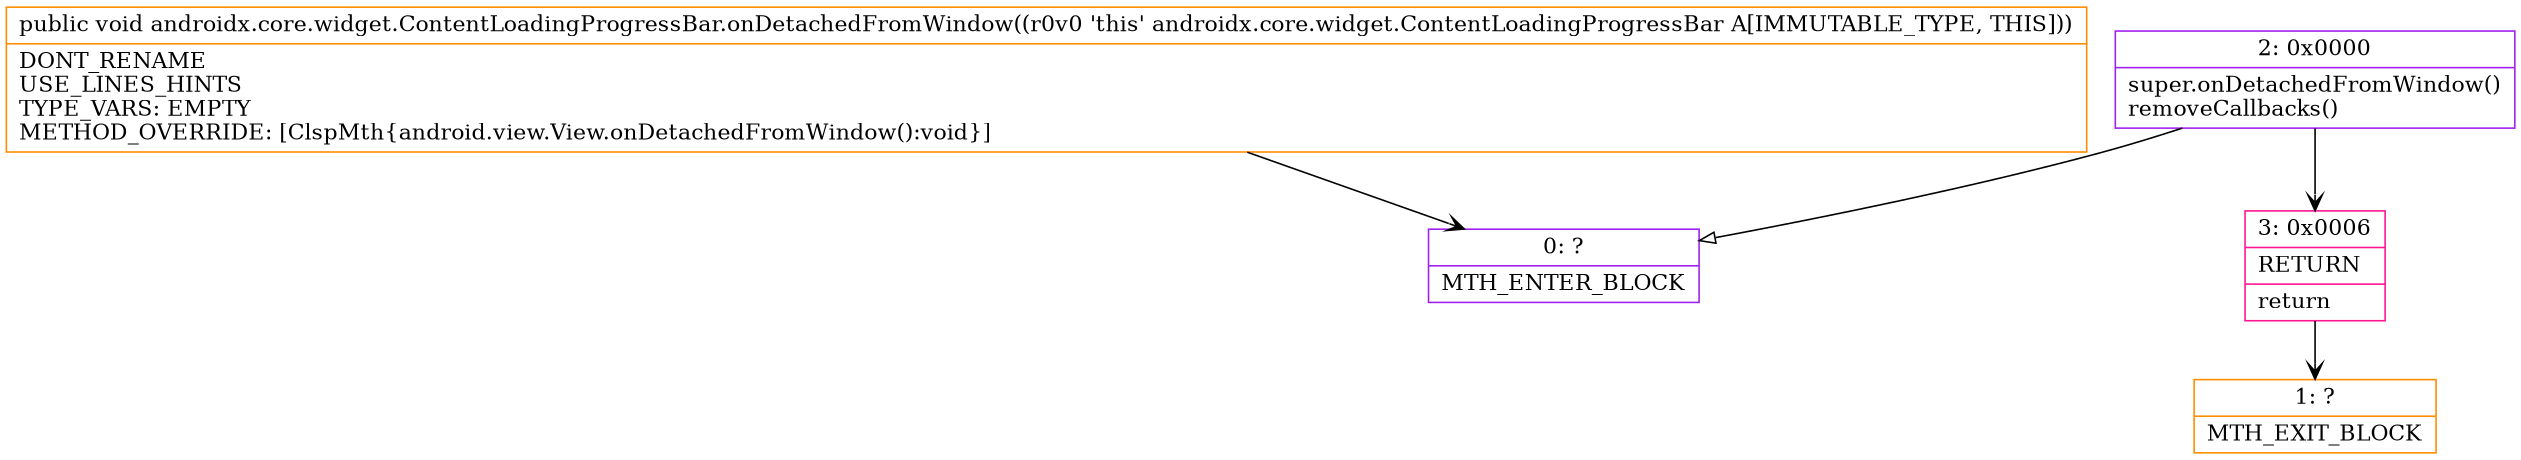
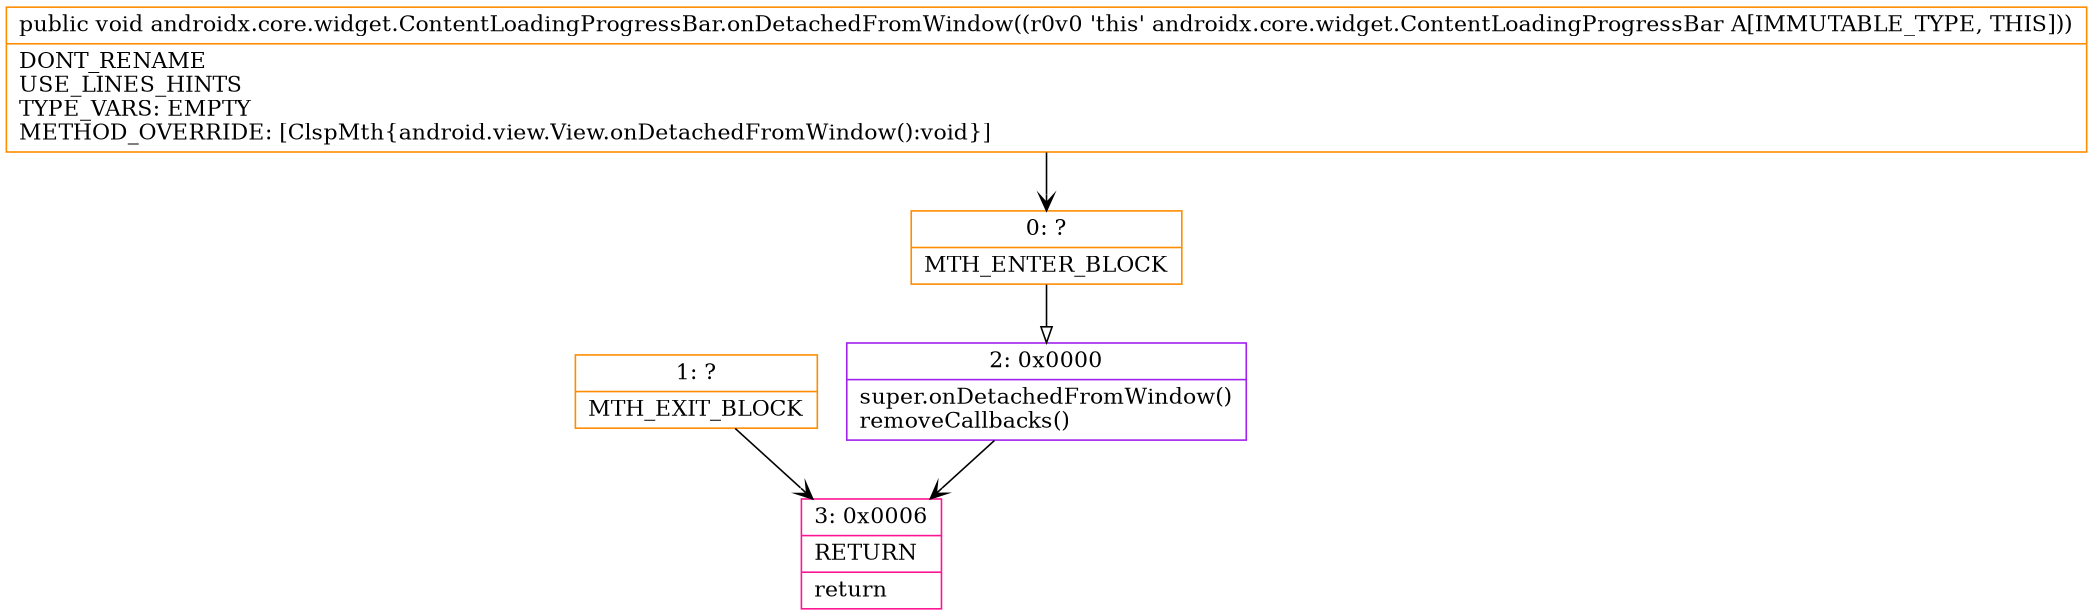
(1951, 190) -> (1047, 306)
(1564, 266) -> (1047, 248)
(2315, 342) -> (768, 458)
